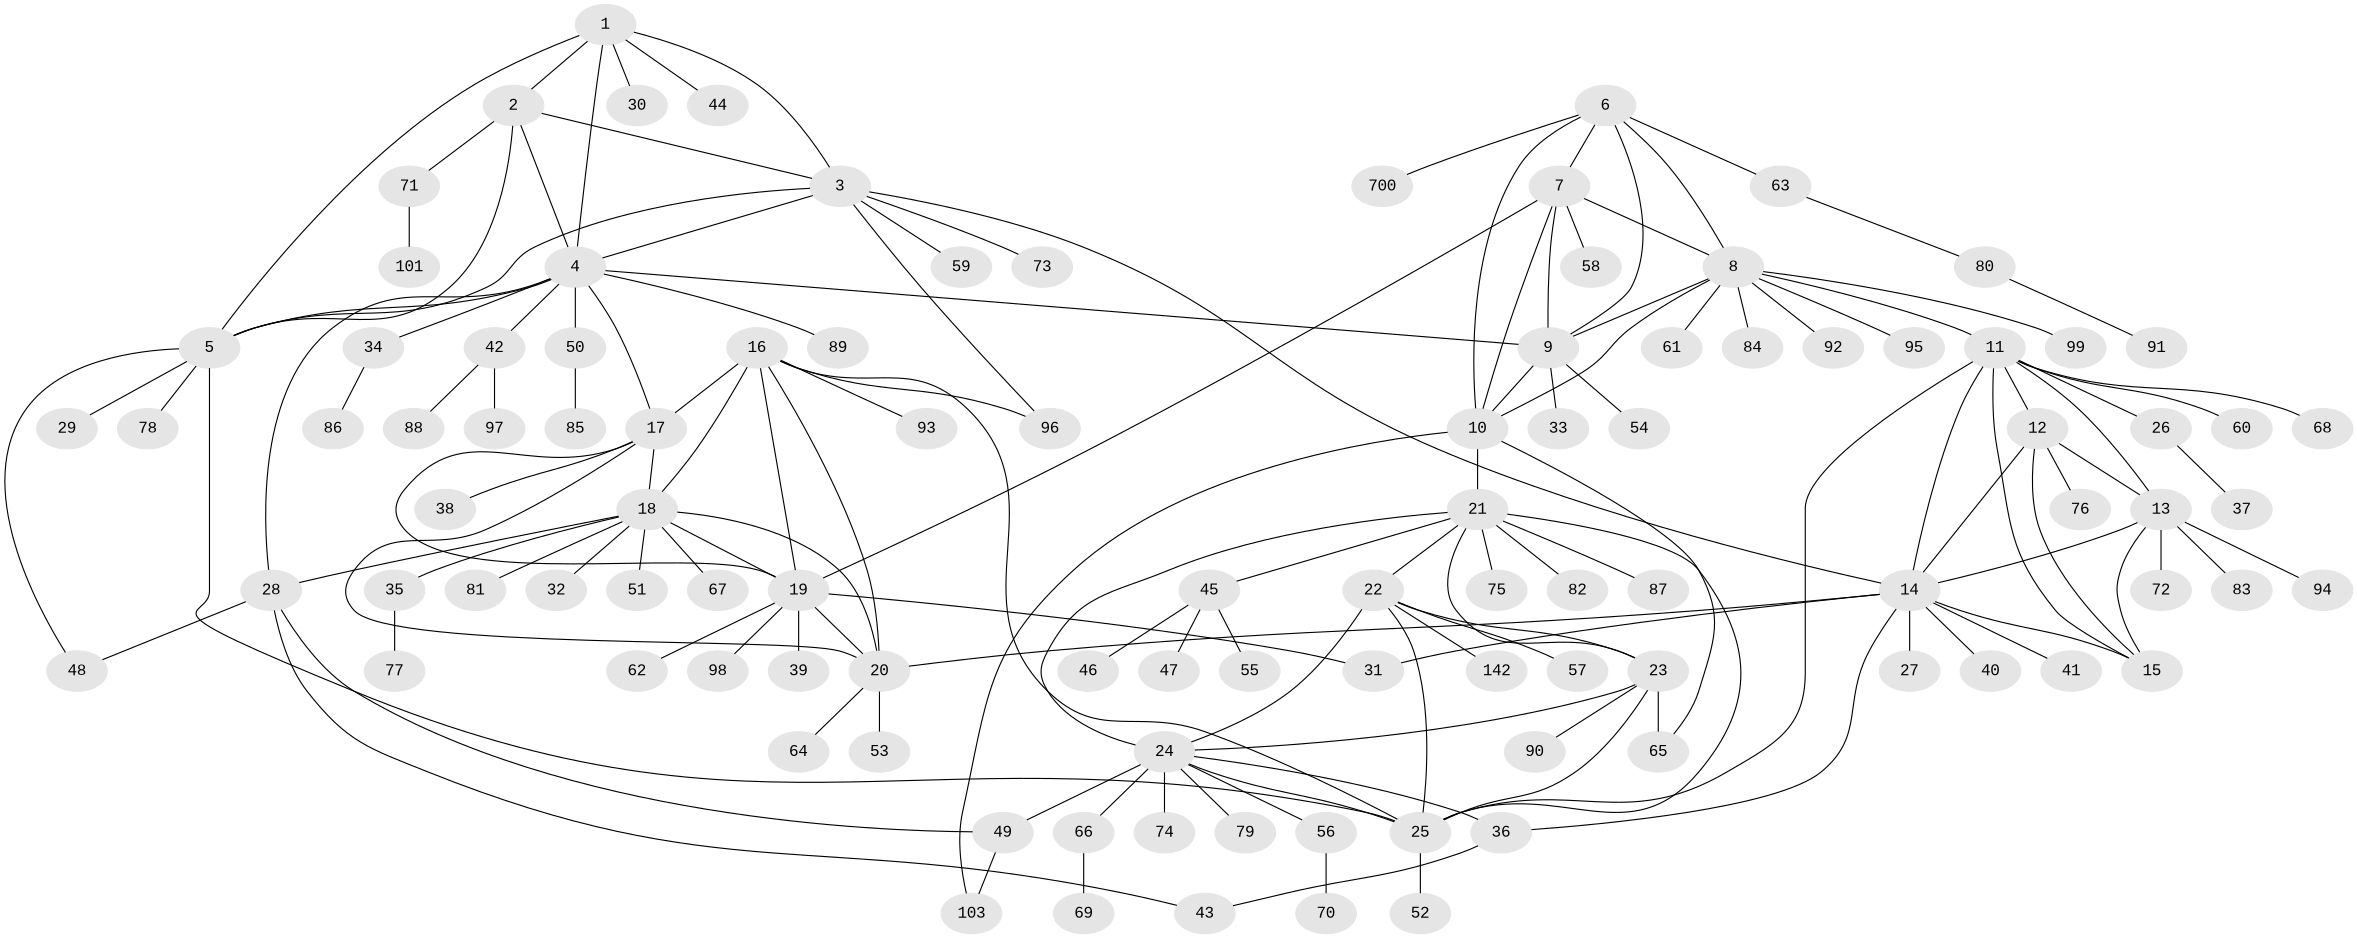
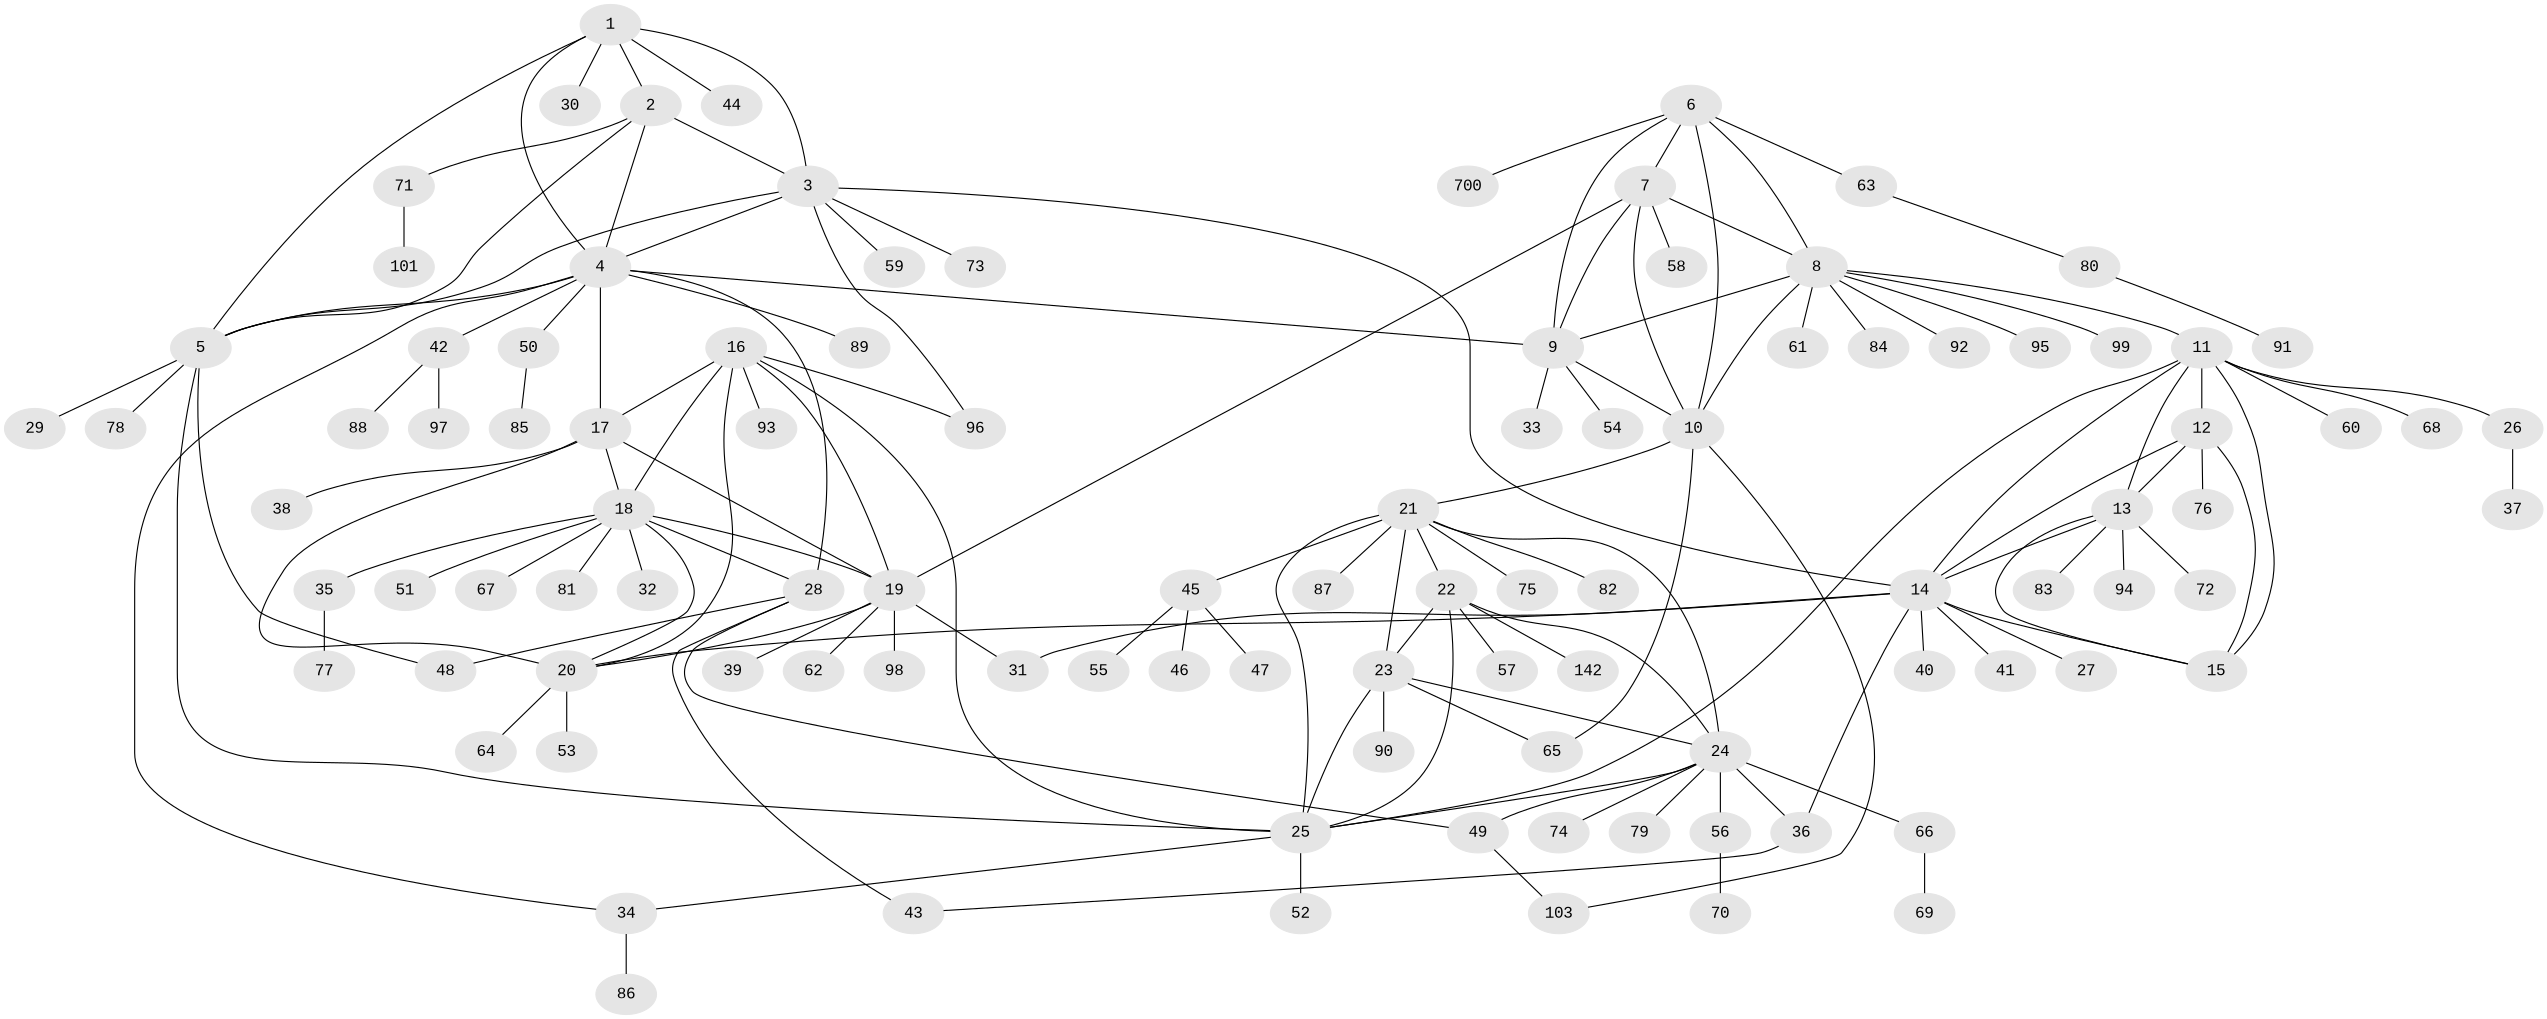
none -> (963, 873)
